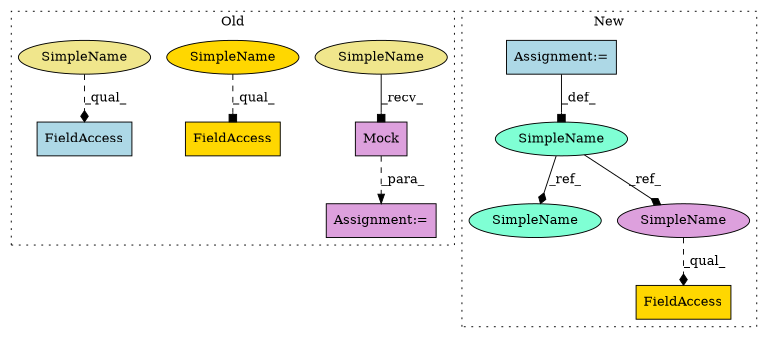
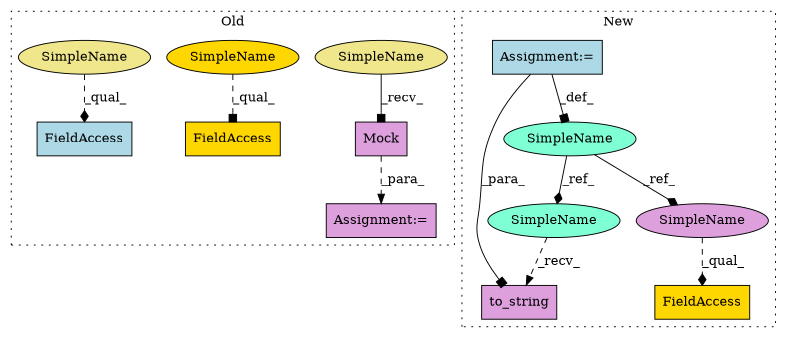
none -> (519, 302)
